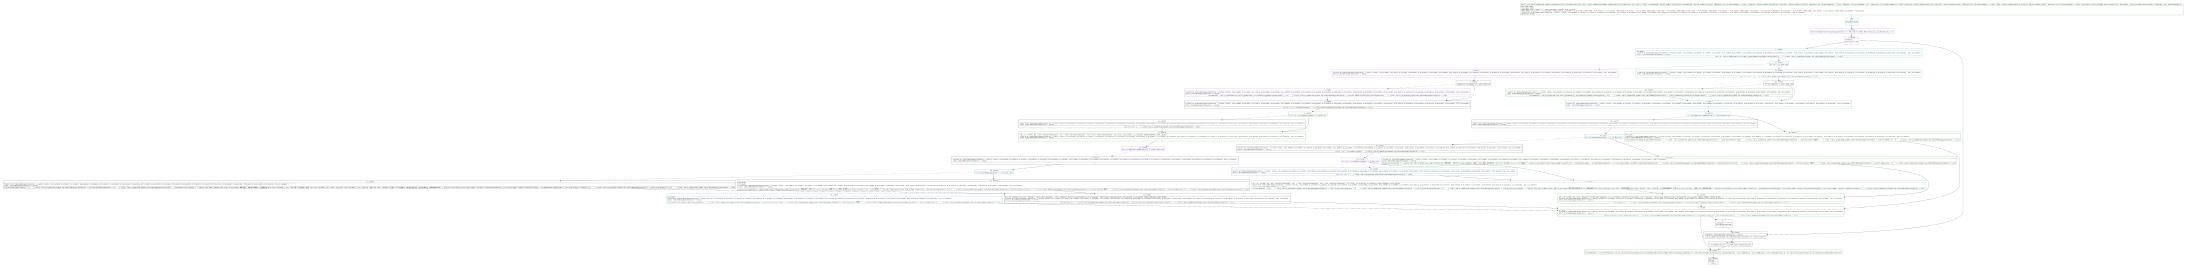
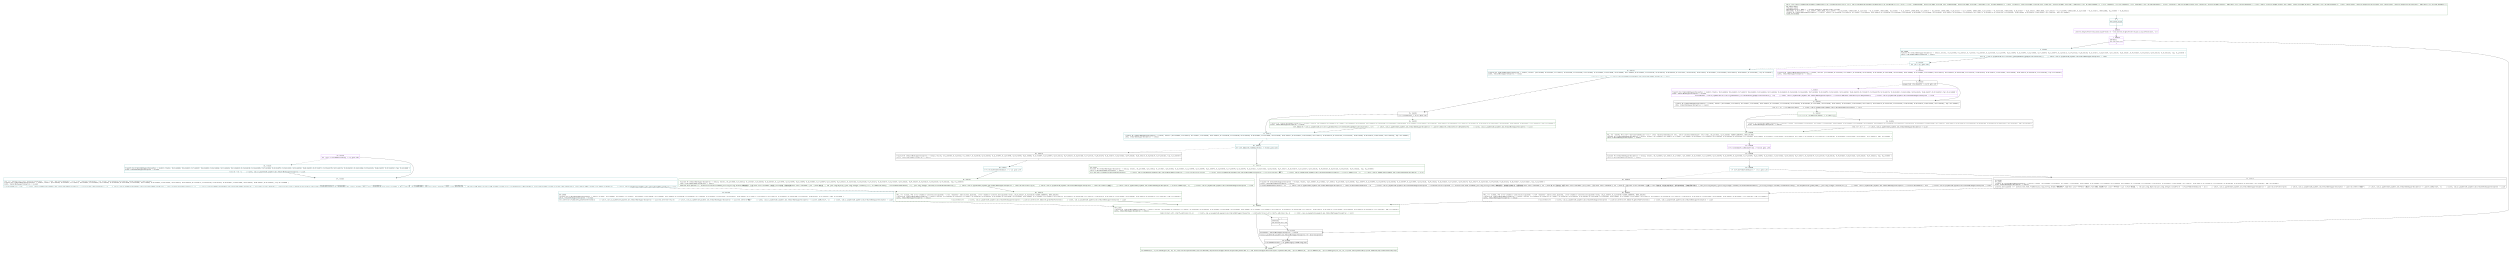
(1380, 149) -> none
(1713, 261) -> none
